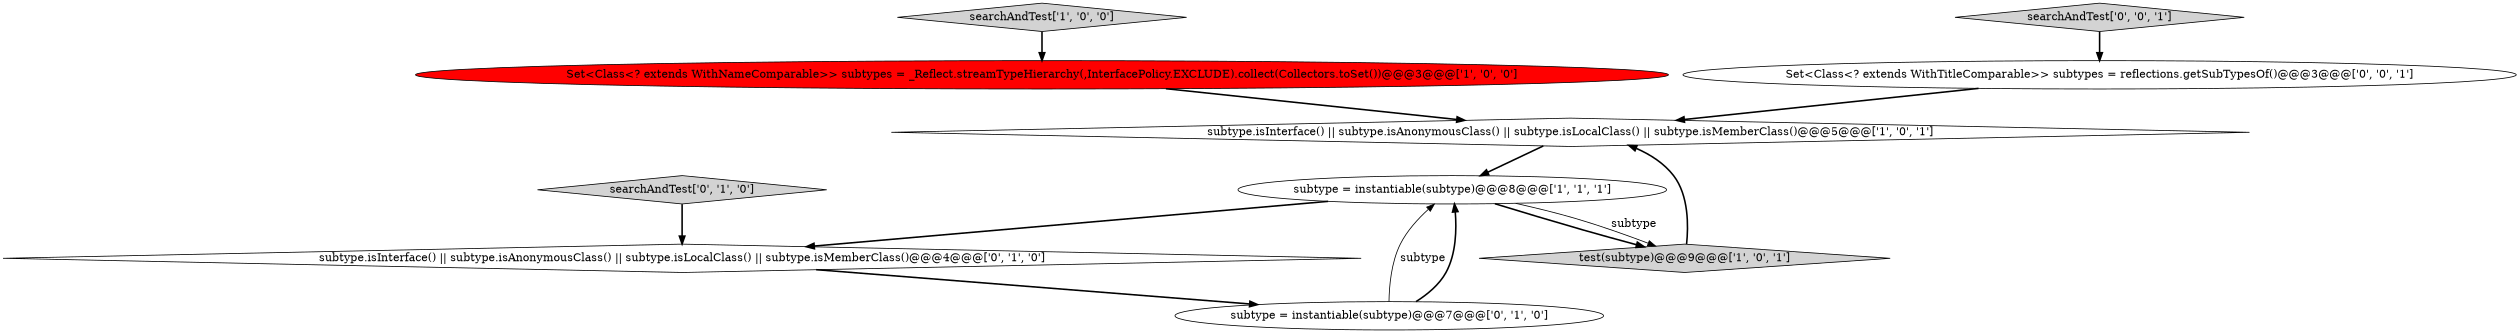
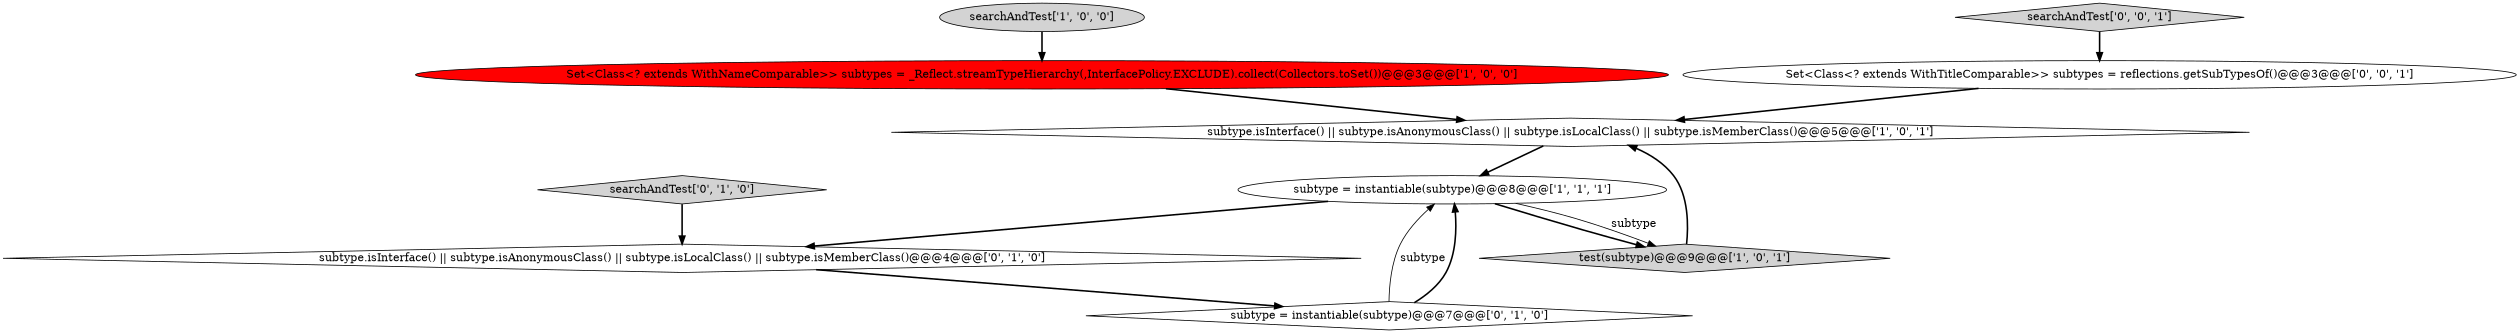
(1042, 17) -> (1042, 17)
(1389, 316) -> (1389, 316)
